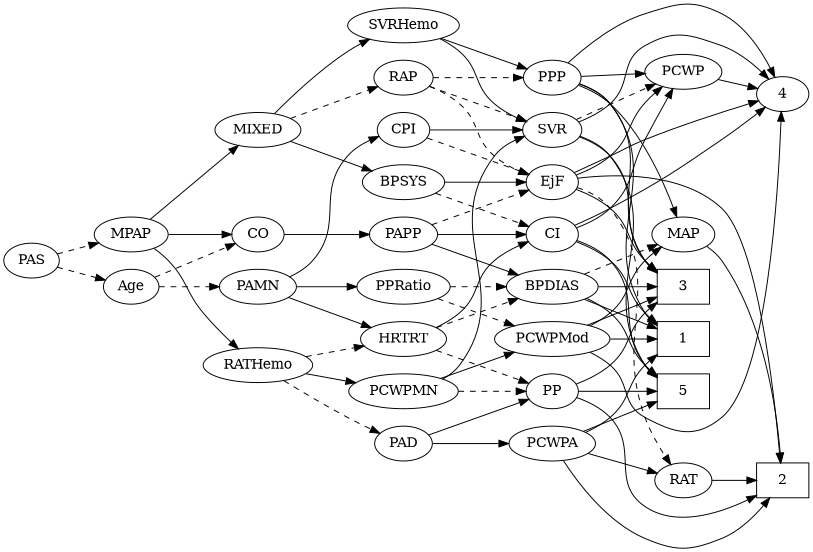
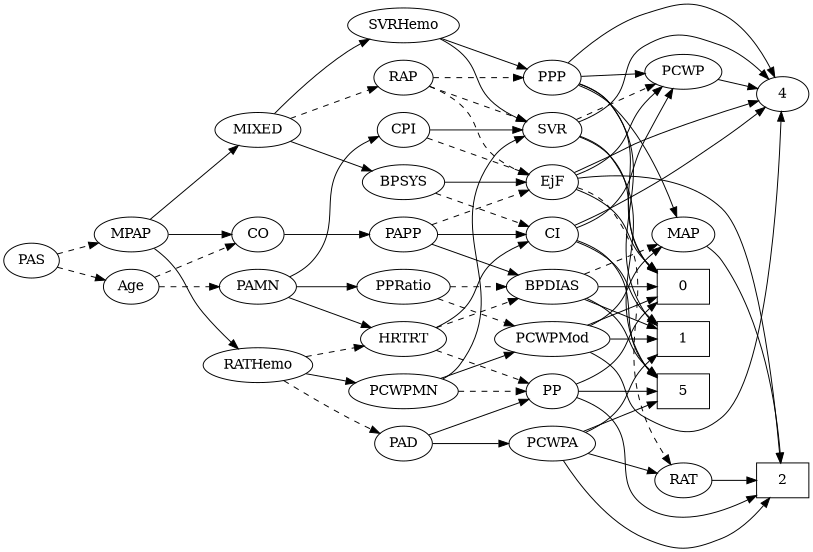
(683, 287) -> (683, 287)
